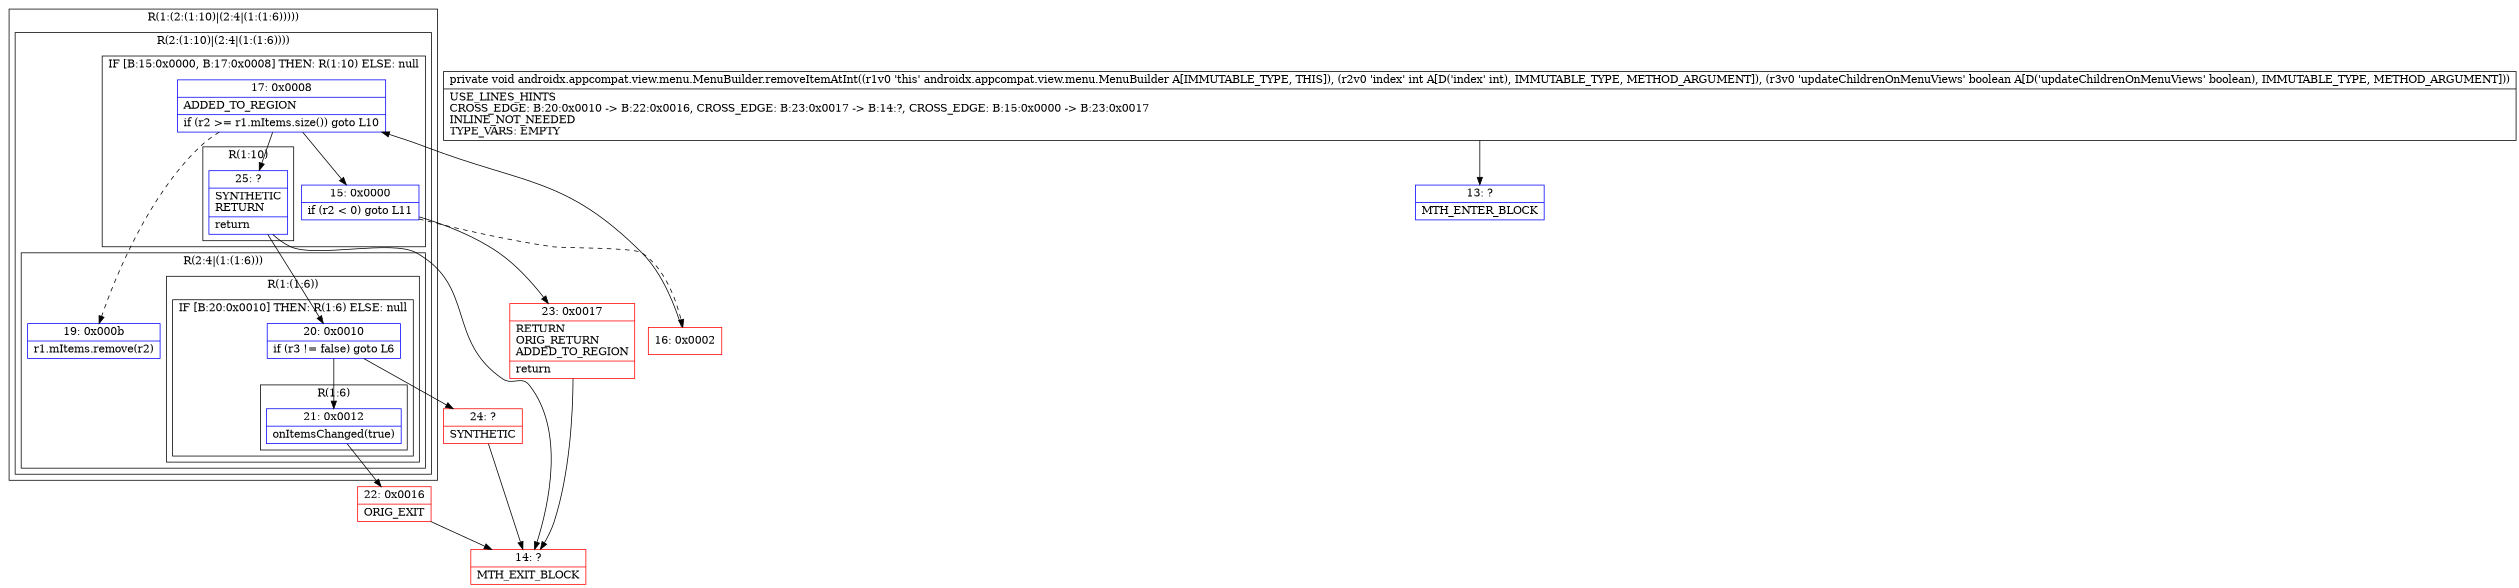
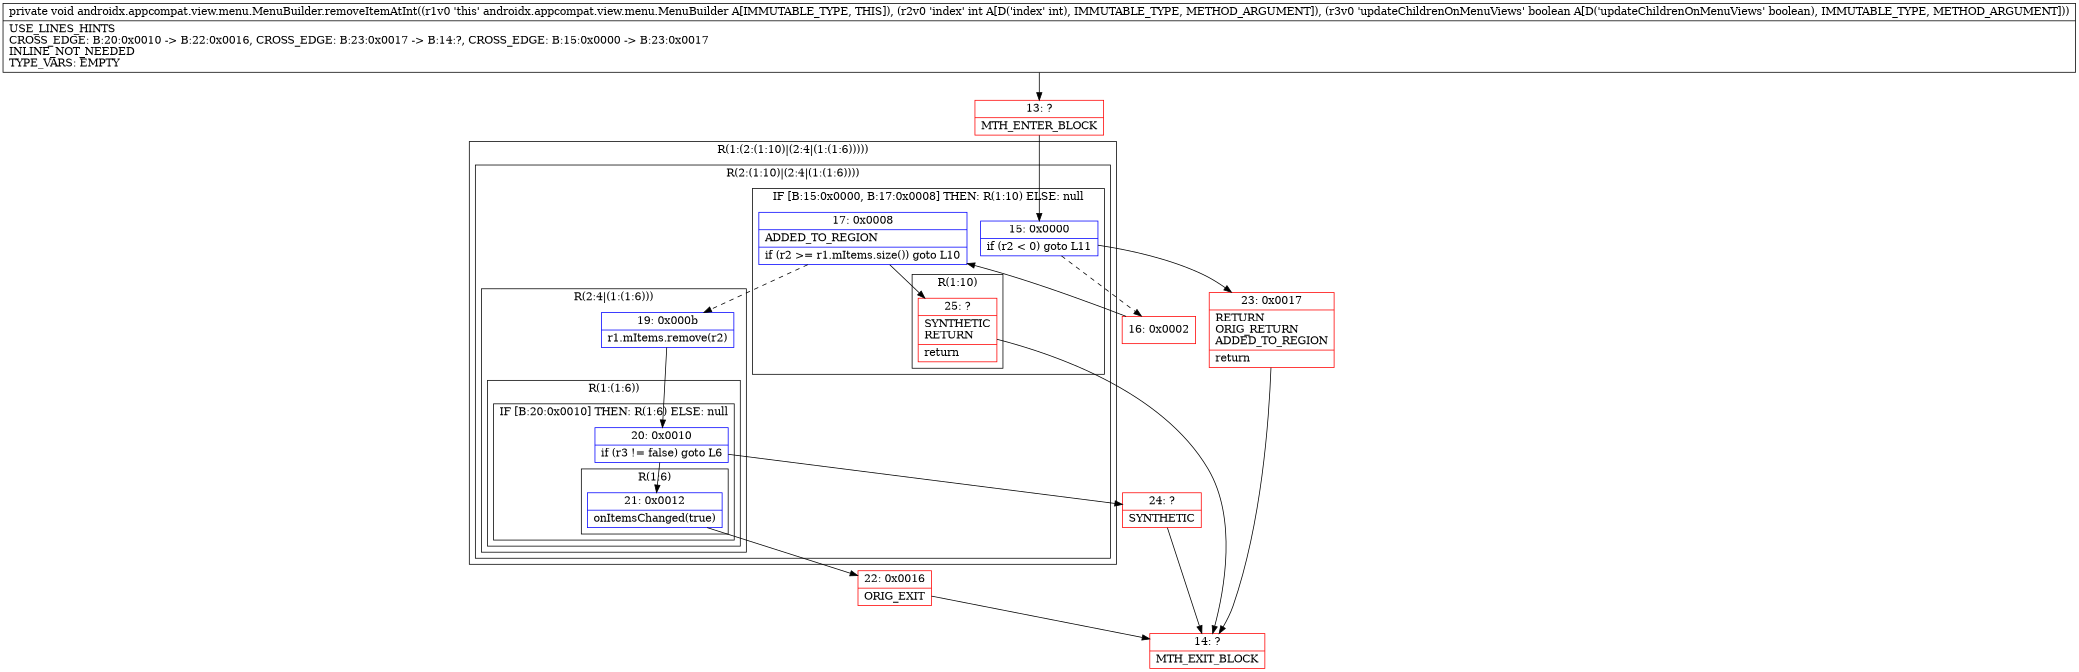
(322, 156) -> (1039, 174)
(248, 202) -> (958, 330)
(1480, 202) -> (1039, 118)
(291, 271) -> (665, 386)
